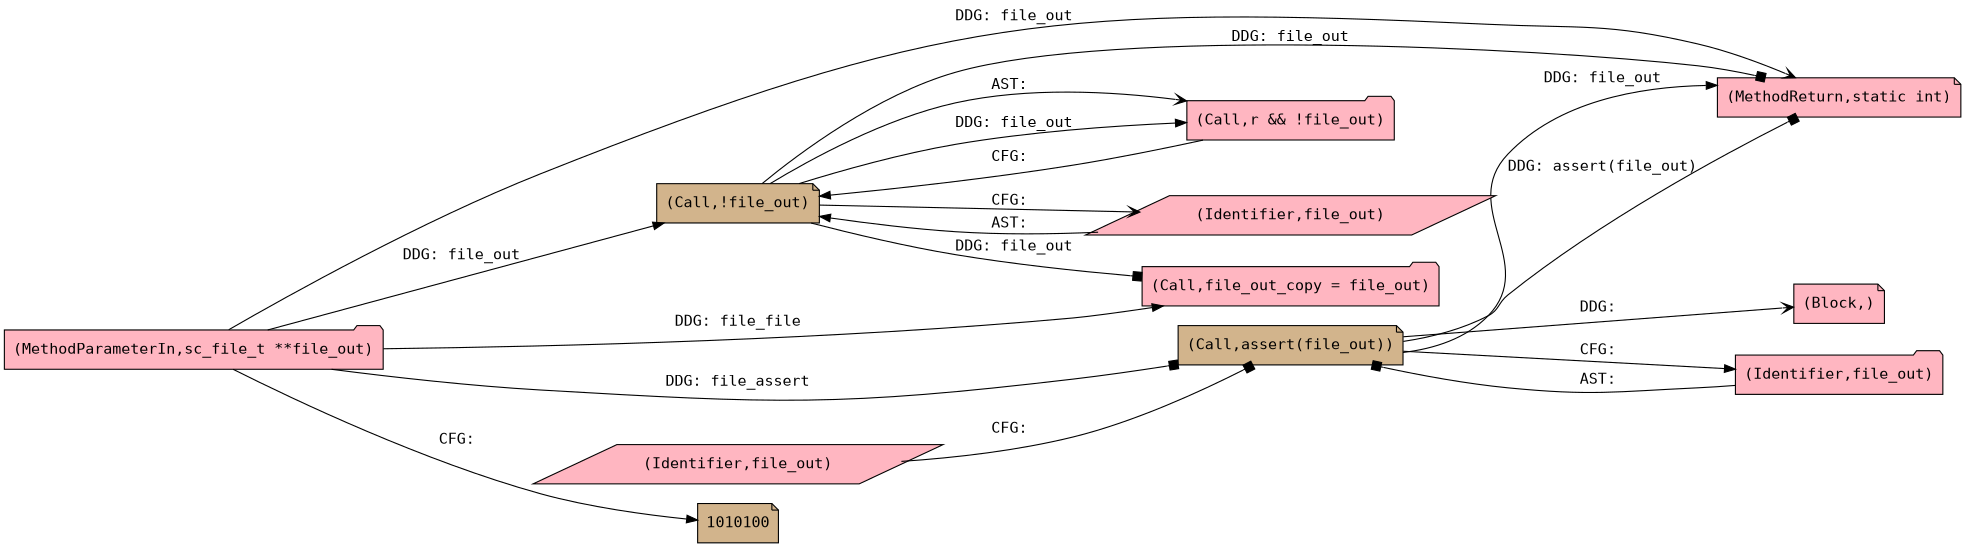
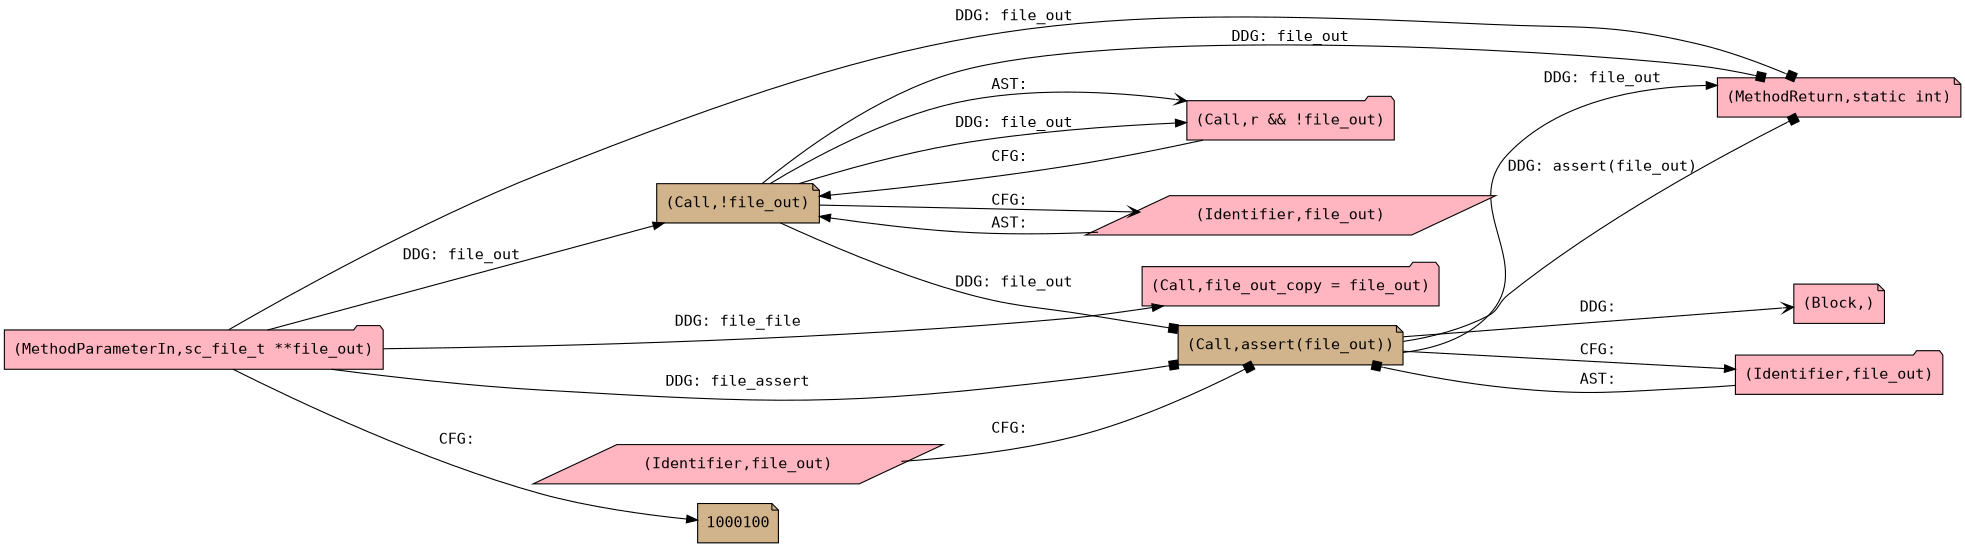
(981, 37) -> (981, 37)
(970, 257) -> (968, 294)
(738, 523) -> (738, 523)
